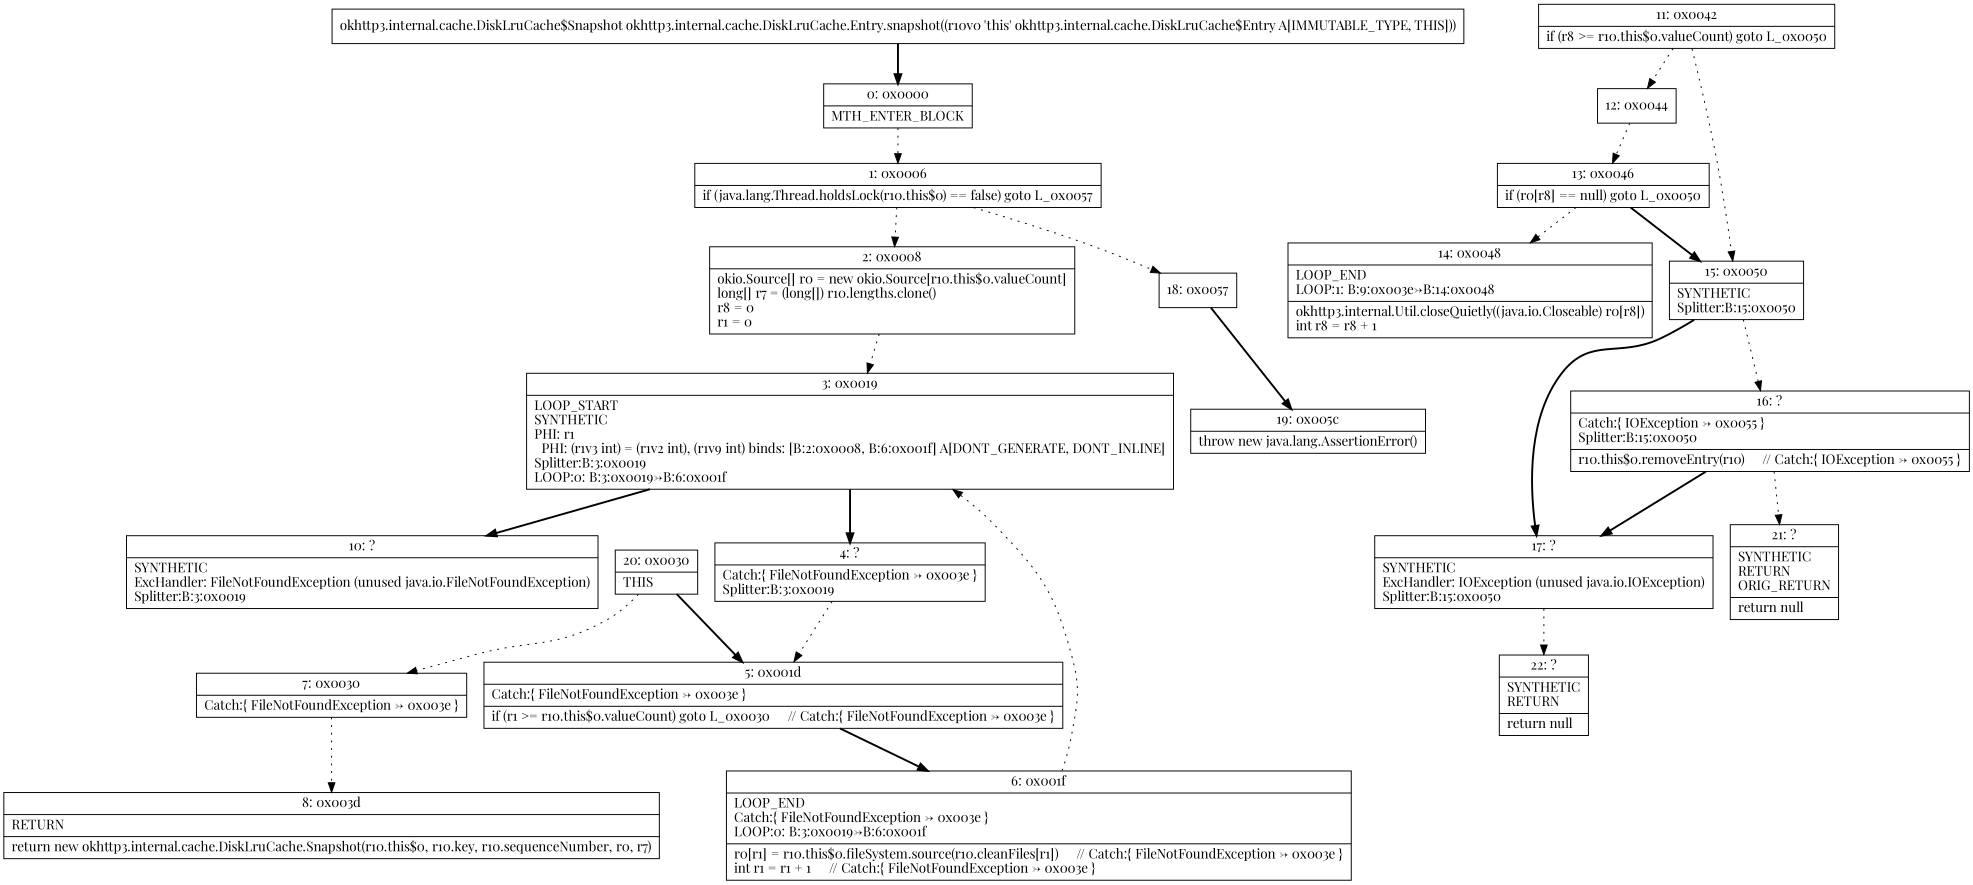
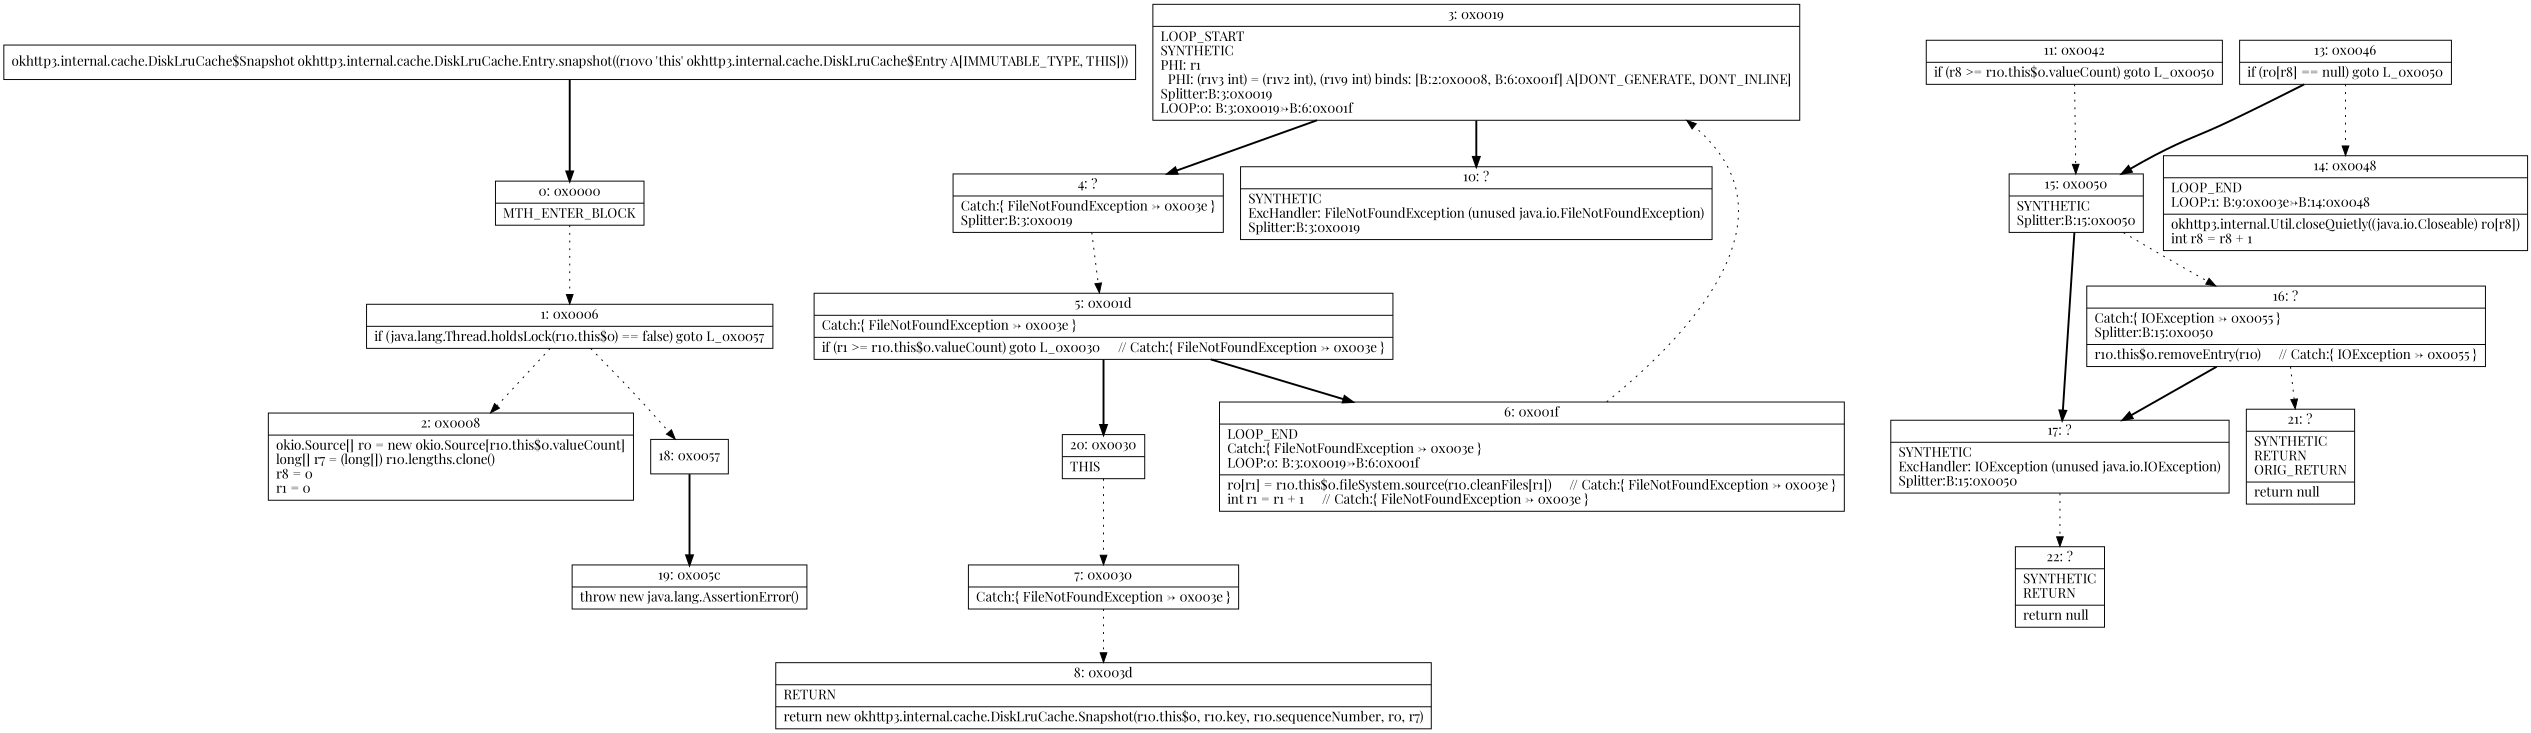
(1637, 106) -> none
(875, 349) -> none
(706, 625) -> (1104, 392)
